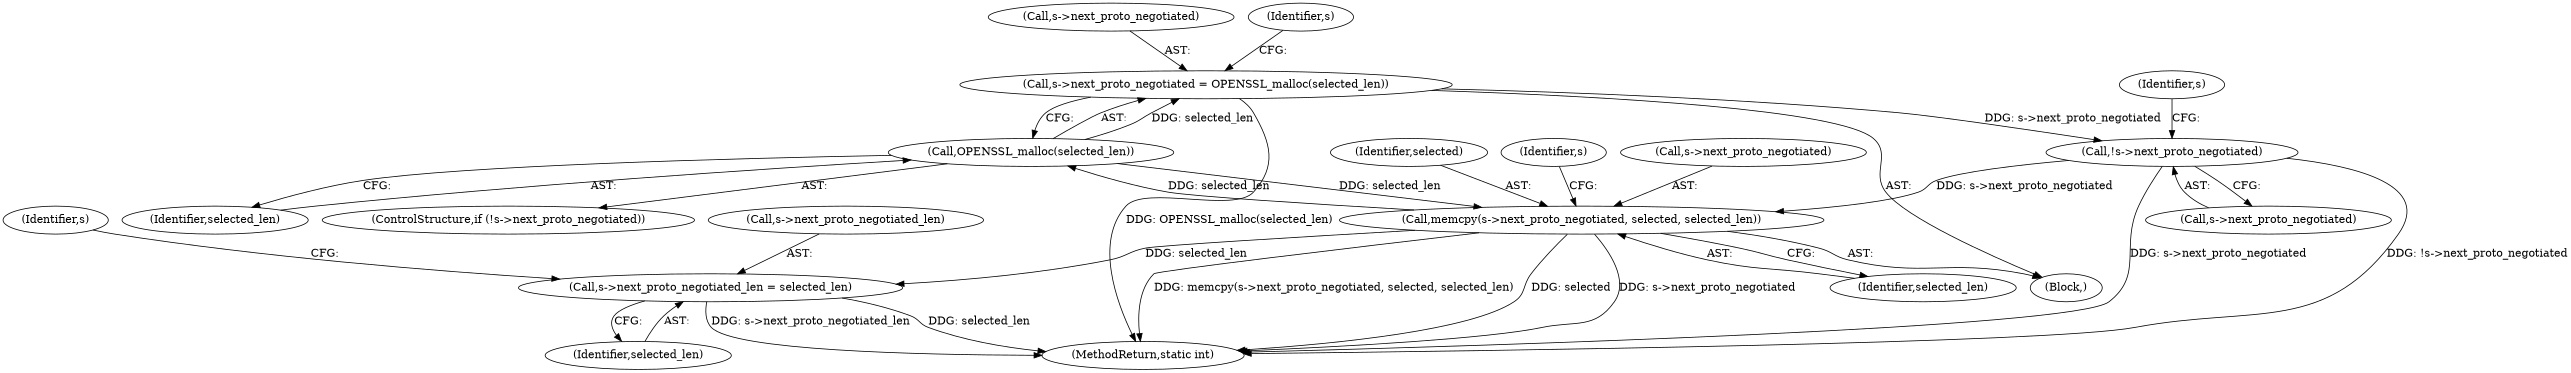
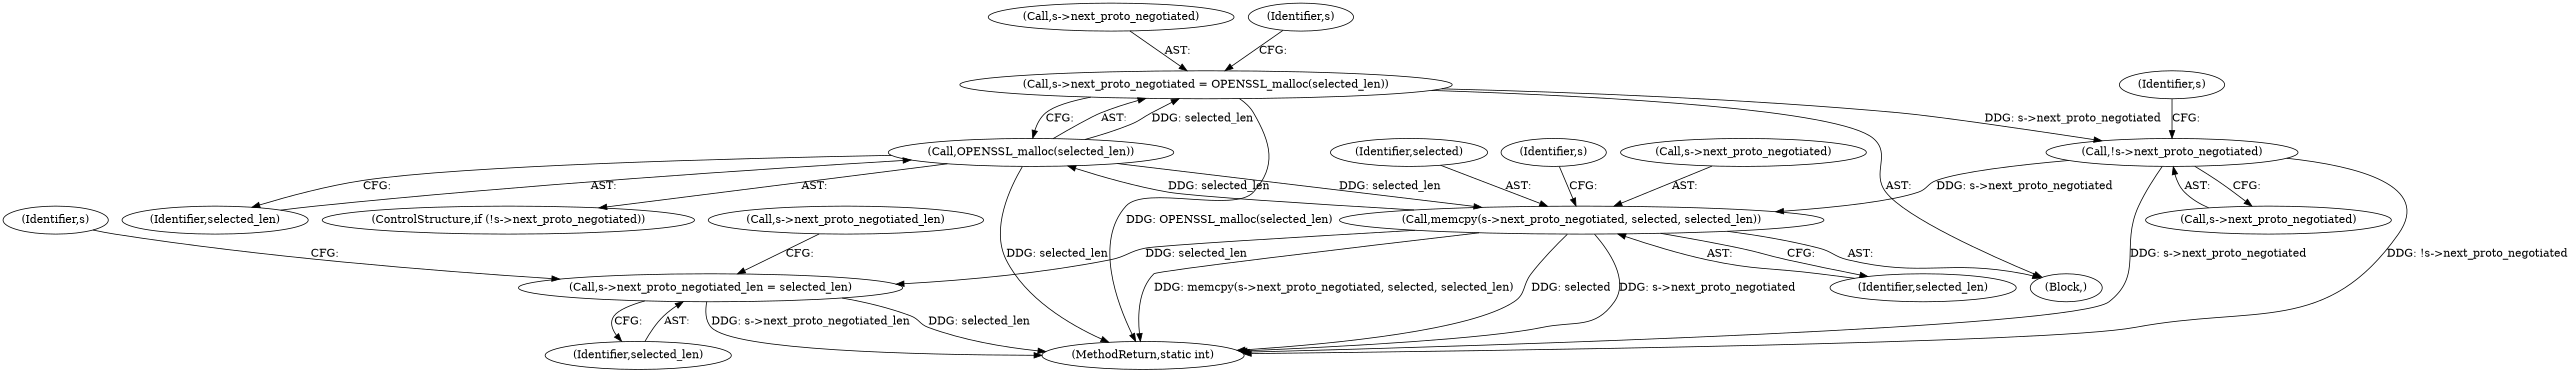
(802, 254) -> (802, 254)
none -> (1010, 267)
